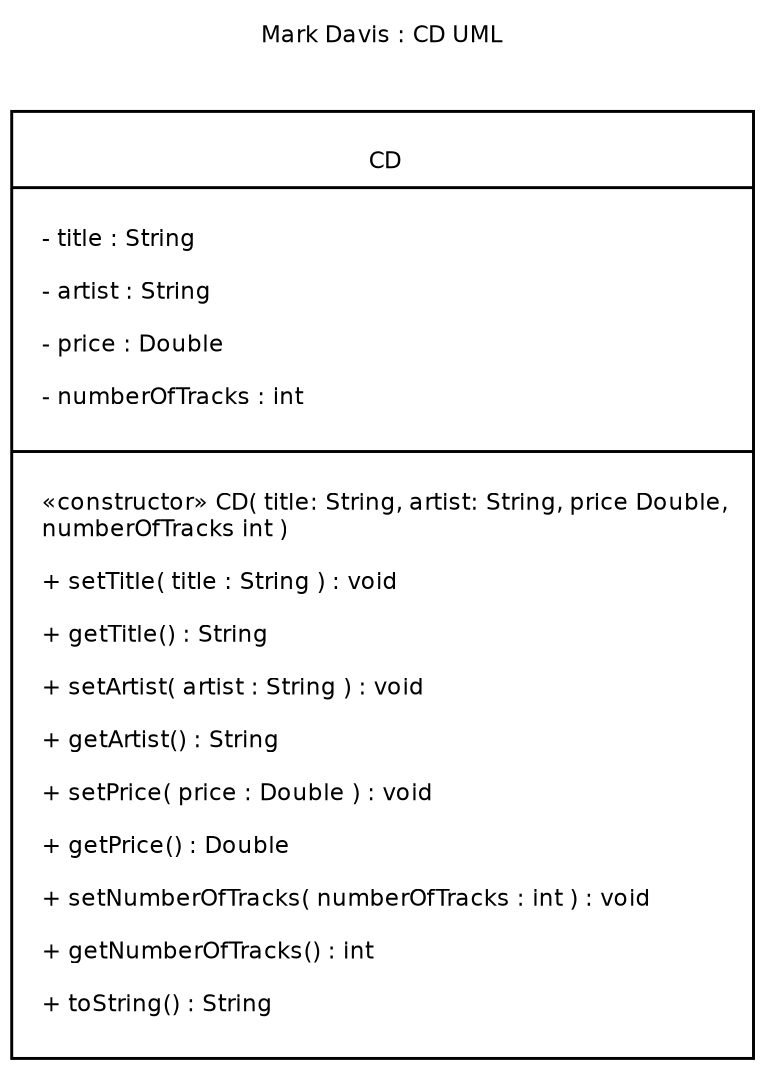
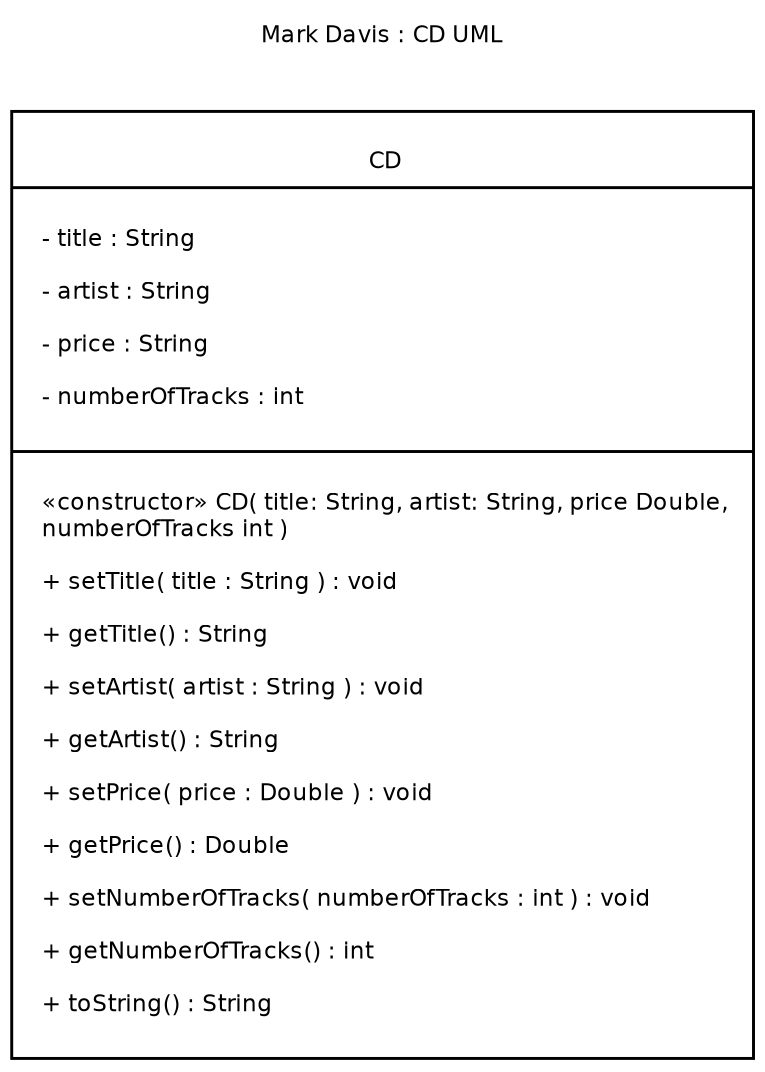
(130, 345) -> (123, 345)
